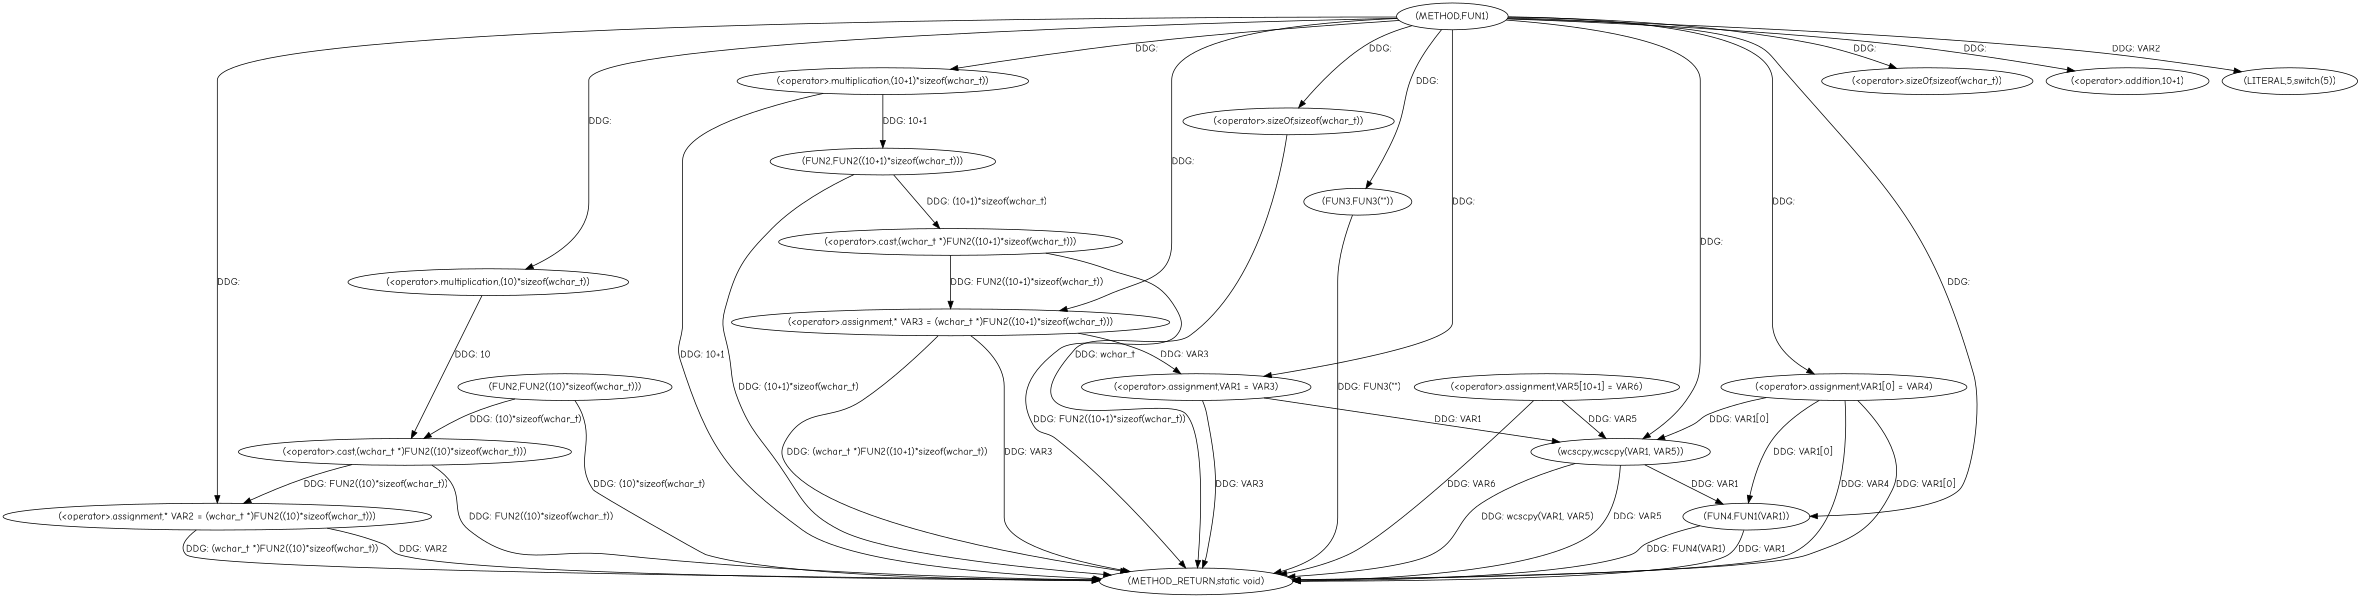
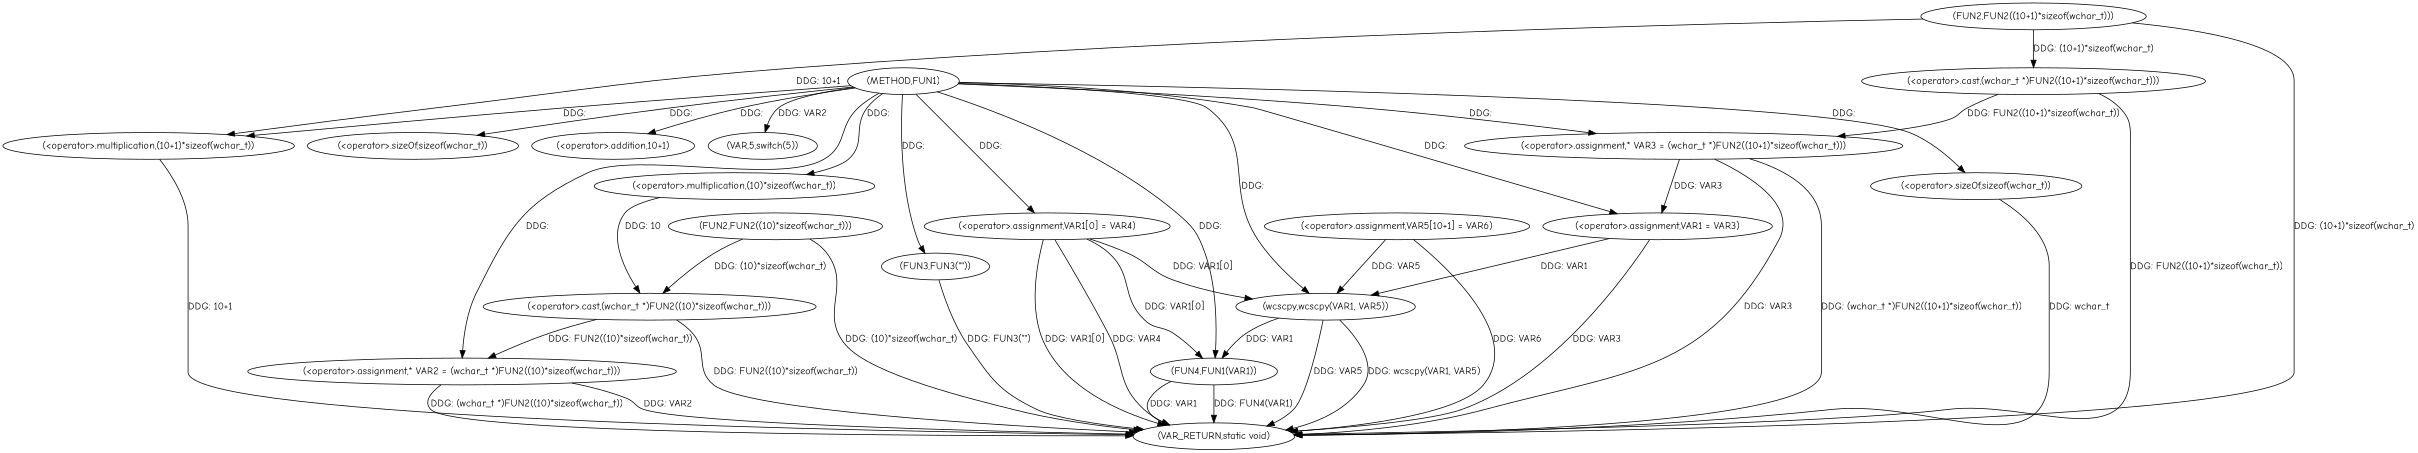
(2290, 81) -> (763, 146)
(883, 117) -> (1077, 50)
(1196, 581) -> (1214, 436)
